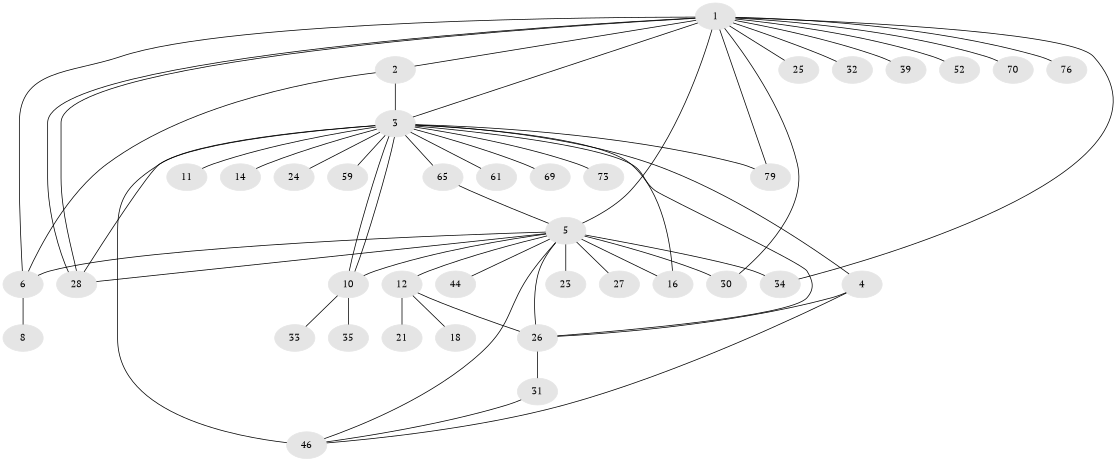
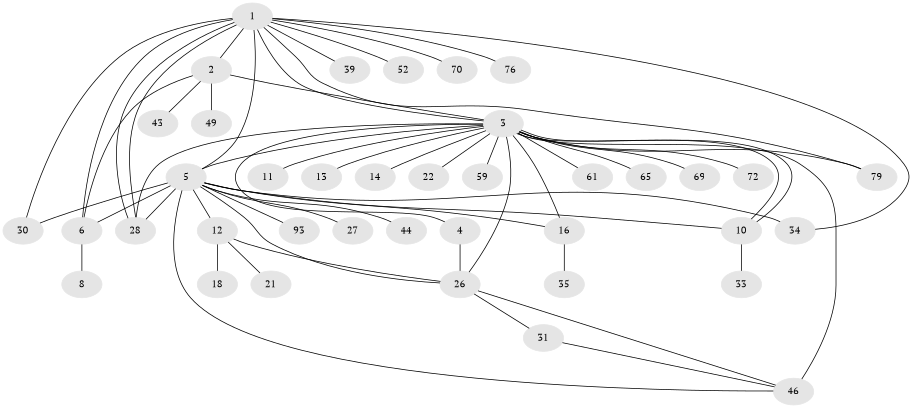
(799, 70) -> none
(852, 70) -> none
none -> (158, 124)
none -> (211, 124)
(294, 177) -> (429, 177)
none -> (322, 177)
(604, 177) -> (753, 177)
(503, 205) -> (341, 139)
(566, 284) -> (299, 231)
(348, 311) -> (564, 258)
(594, 396) -> (627, 338)
